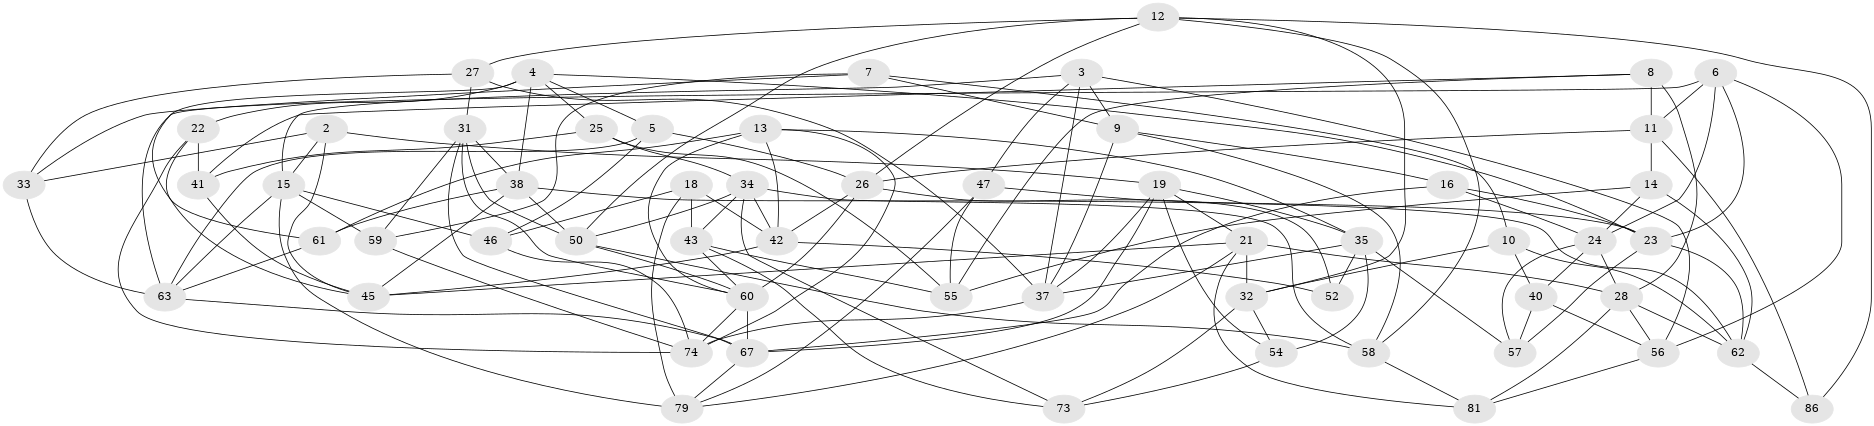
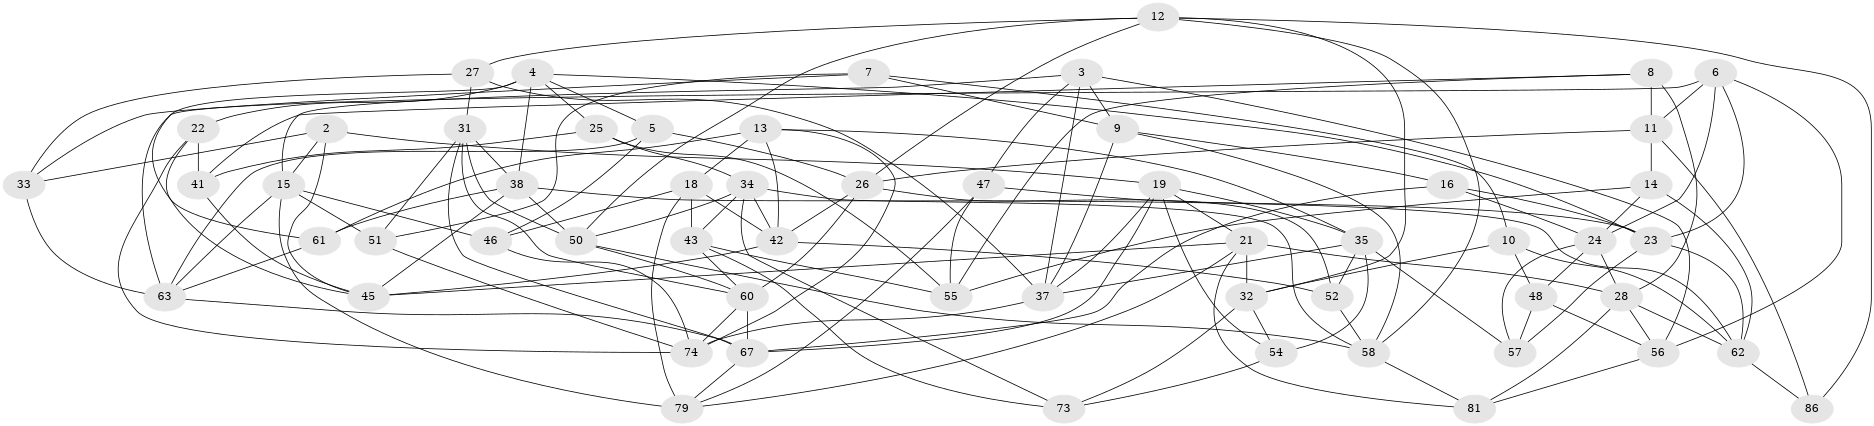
(649, 208) -> (732, 153)
(376, 241) -> (376, 241)
(1536, 297) -> (1536, 297)
none -> (1353, 328)
